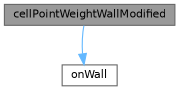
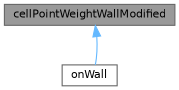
(82, 40) -> (97, 51)
